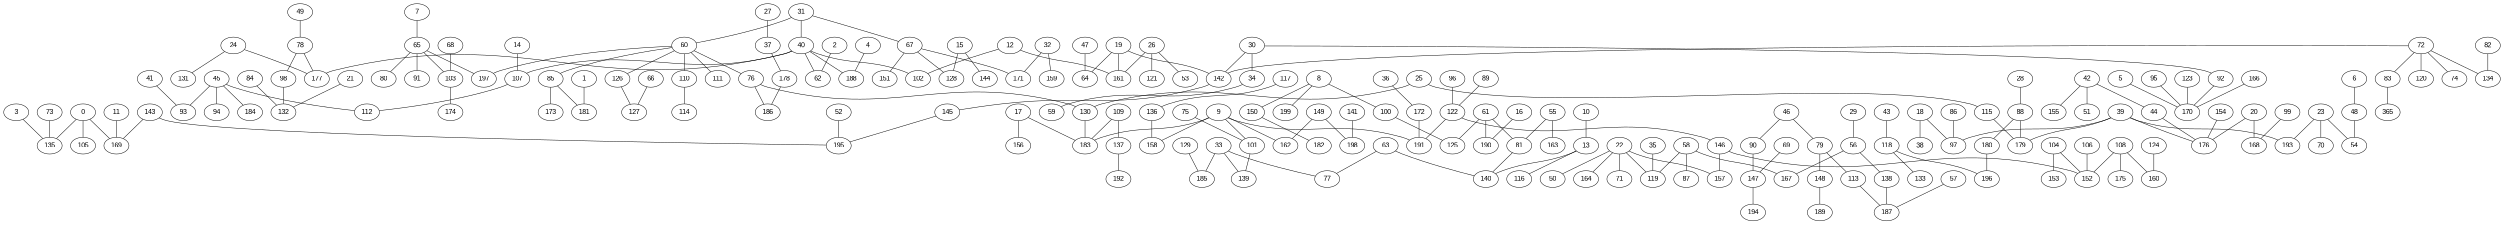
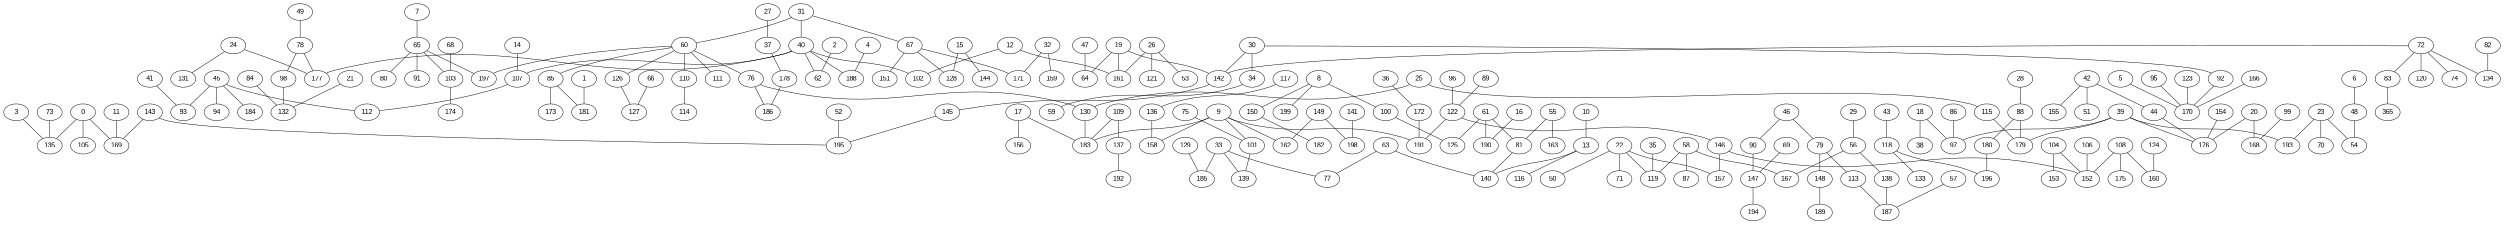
(1586, 179) -> none
